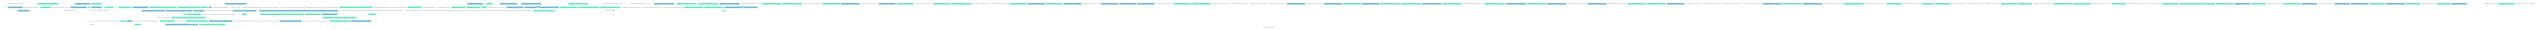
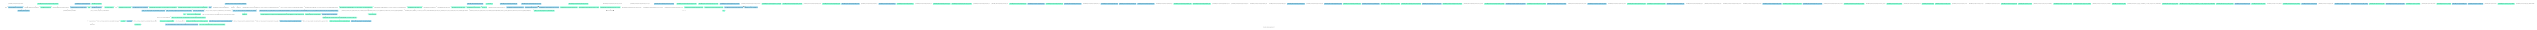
none -> (2475, 4)
